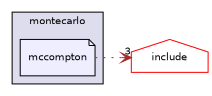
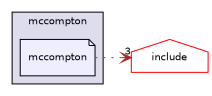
(58, 22) -> (58, 22)
